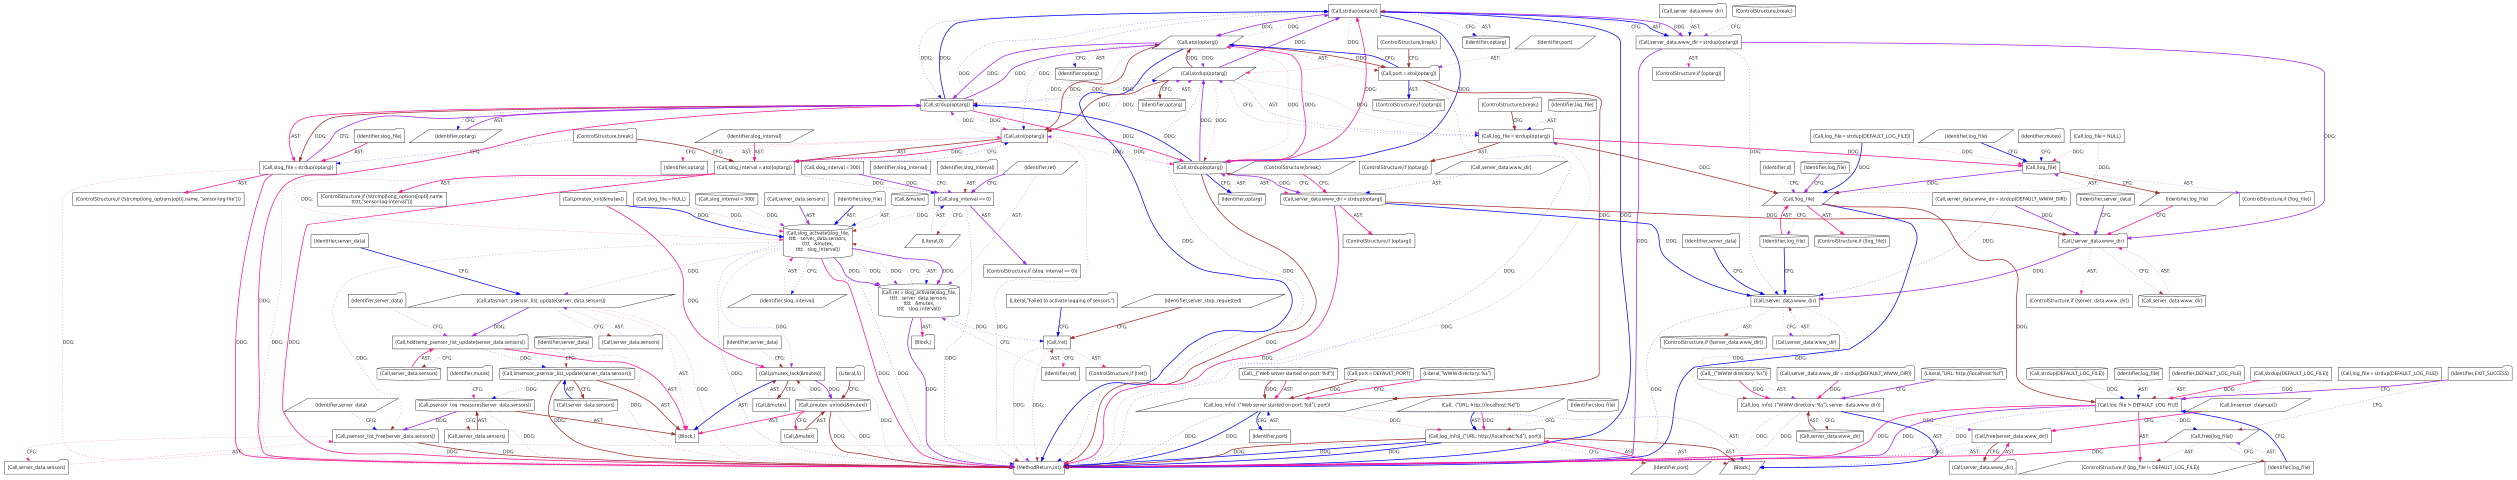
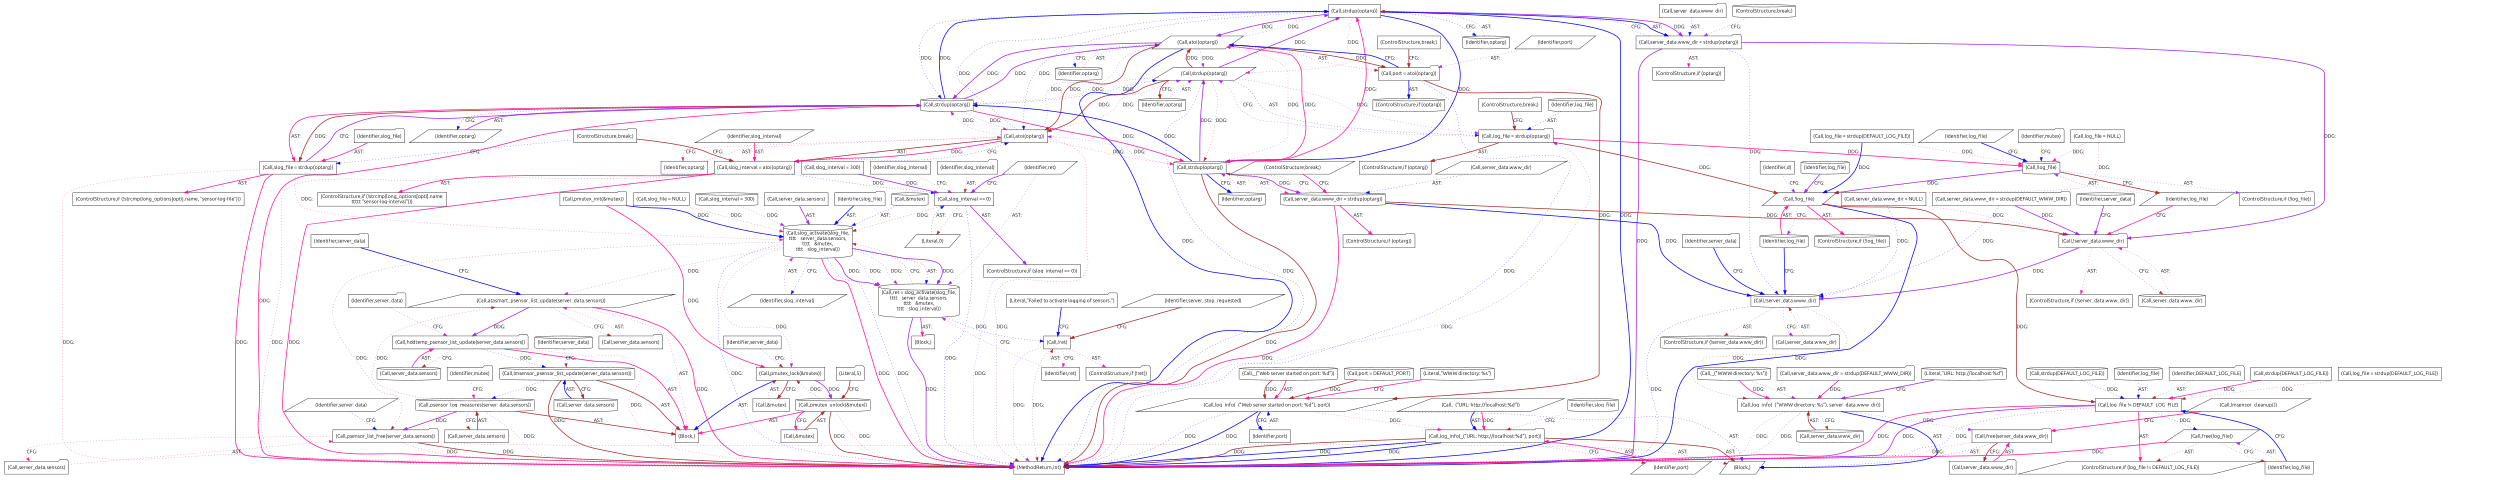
none -> (1884, 199)
none -> (389, 336)
(2480, 374) -> none
(895, 455) -> (974, 379)
(761, 458) -> (761, 458)
